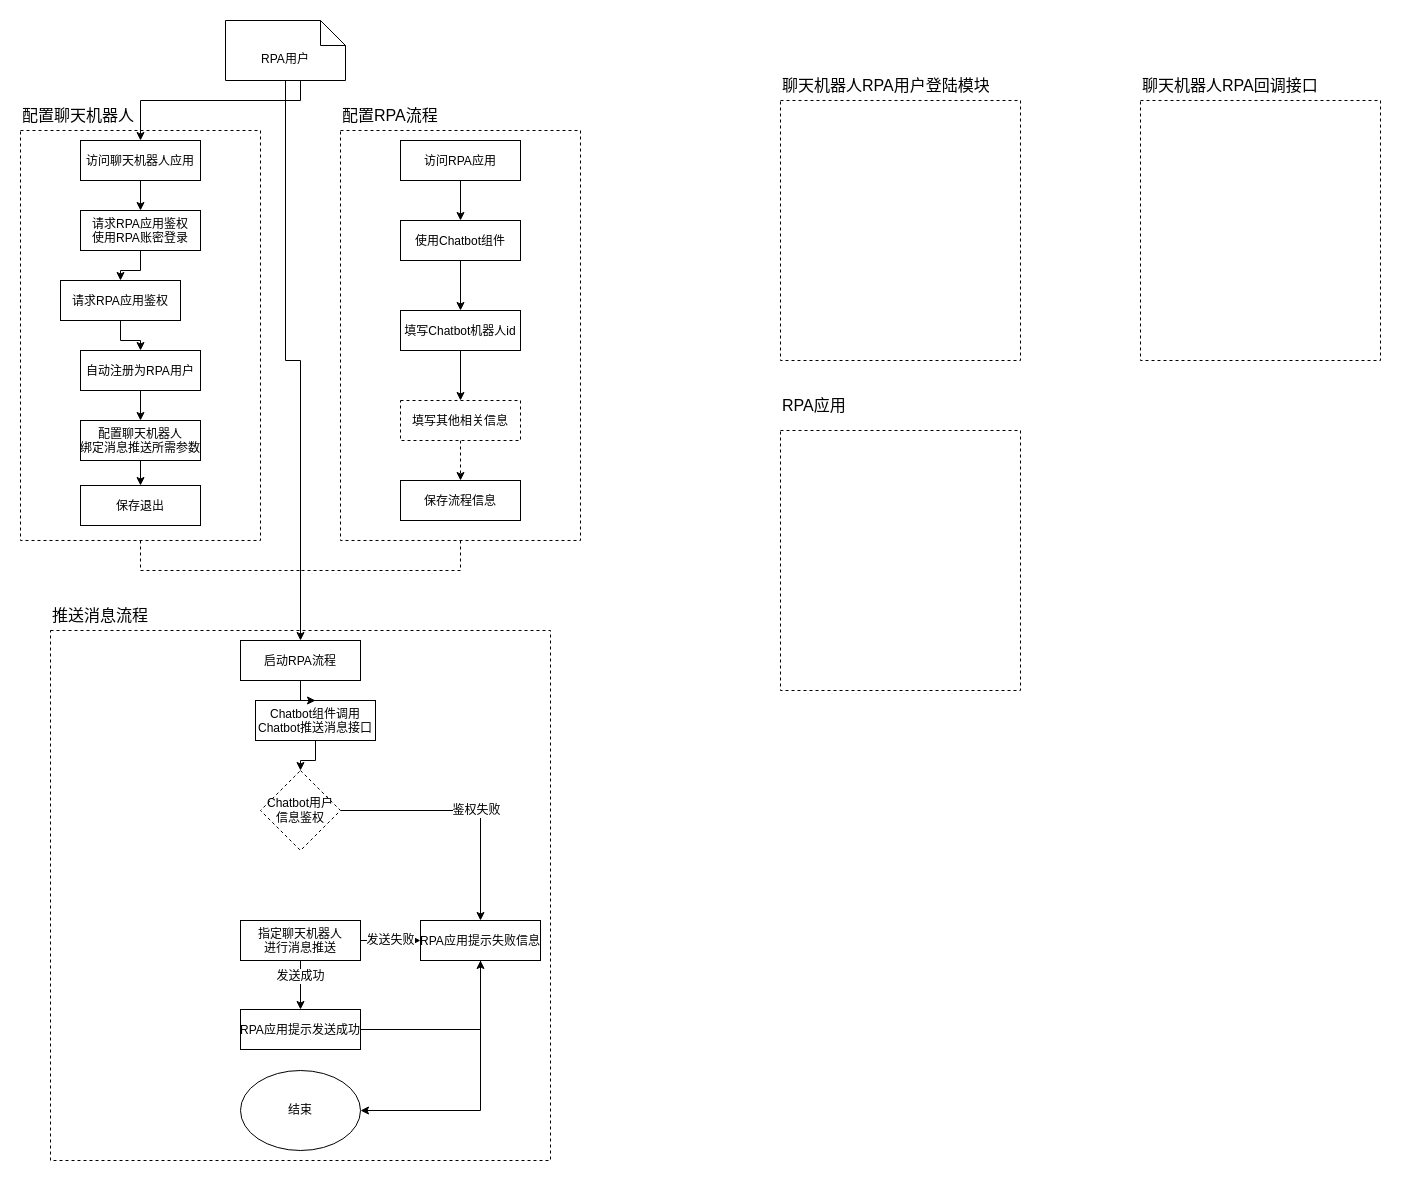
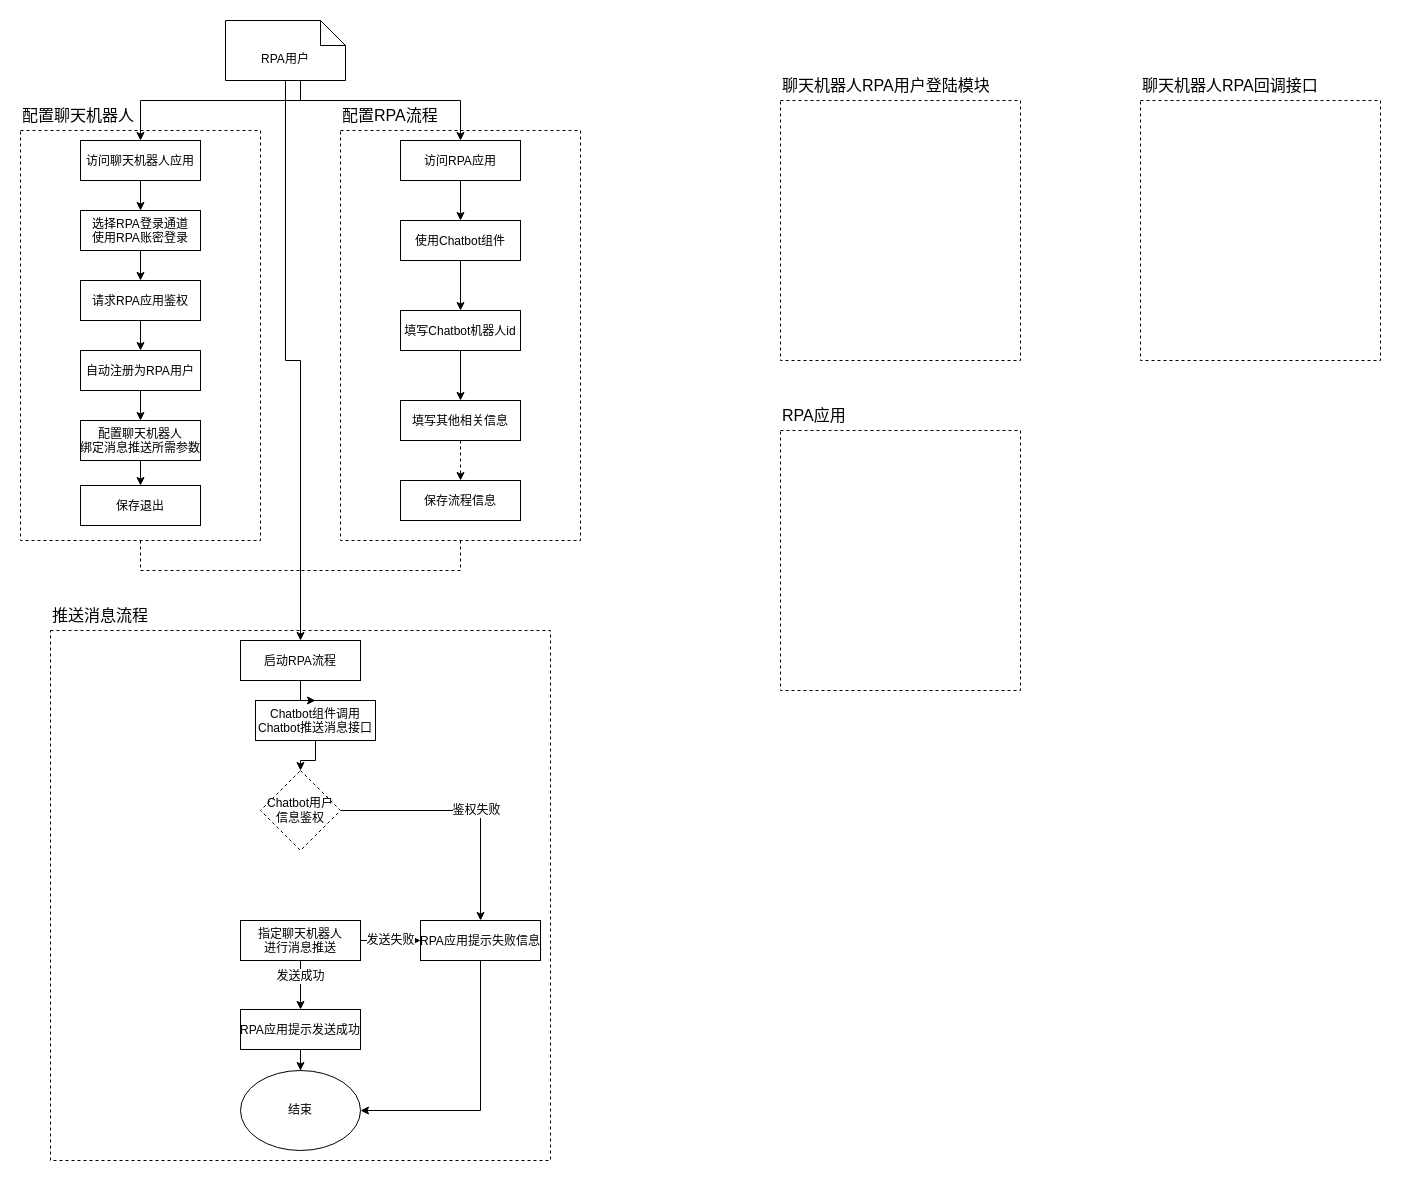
none -> (398, 101)
(140, 224) -> (140, 224)
(121, 301) -> (141, 301)
(891, 406) -> (891, 416)
(461, 421) -> (461, 421)
(420, 1030) -> (301, 1064)
